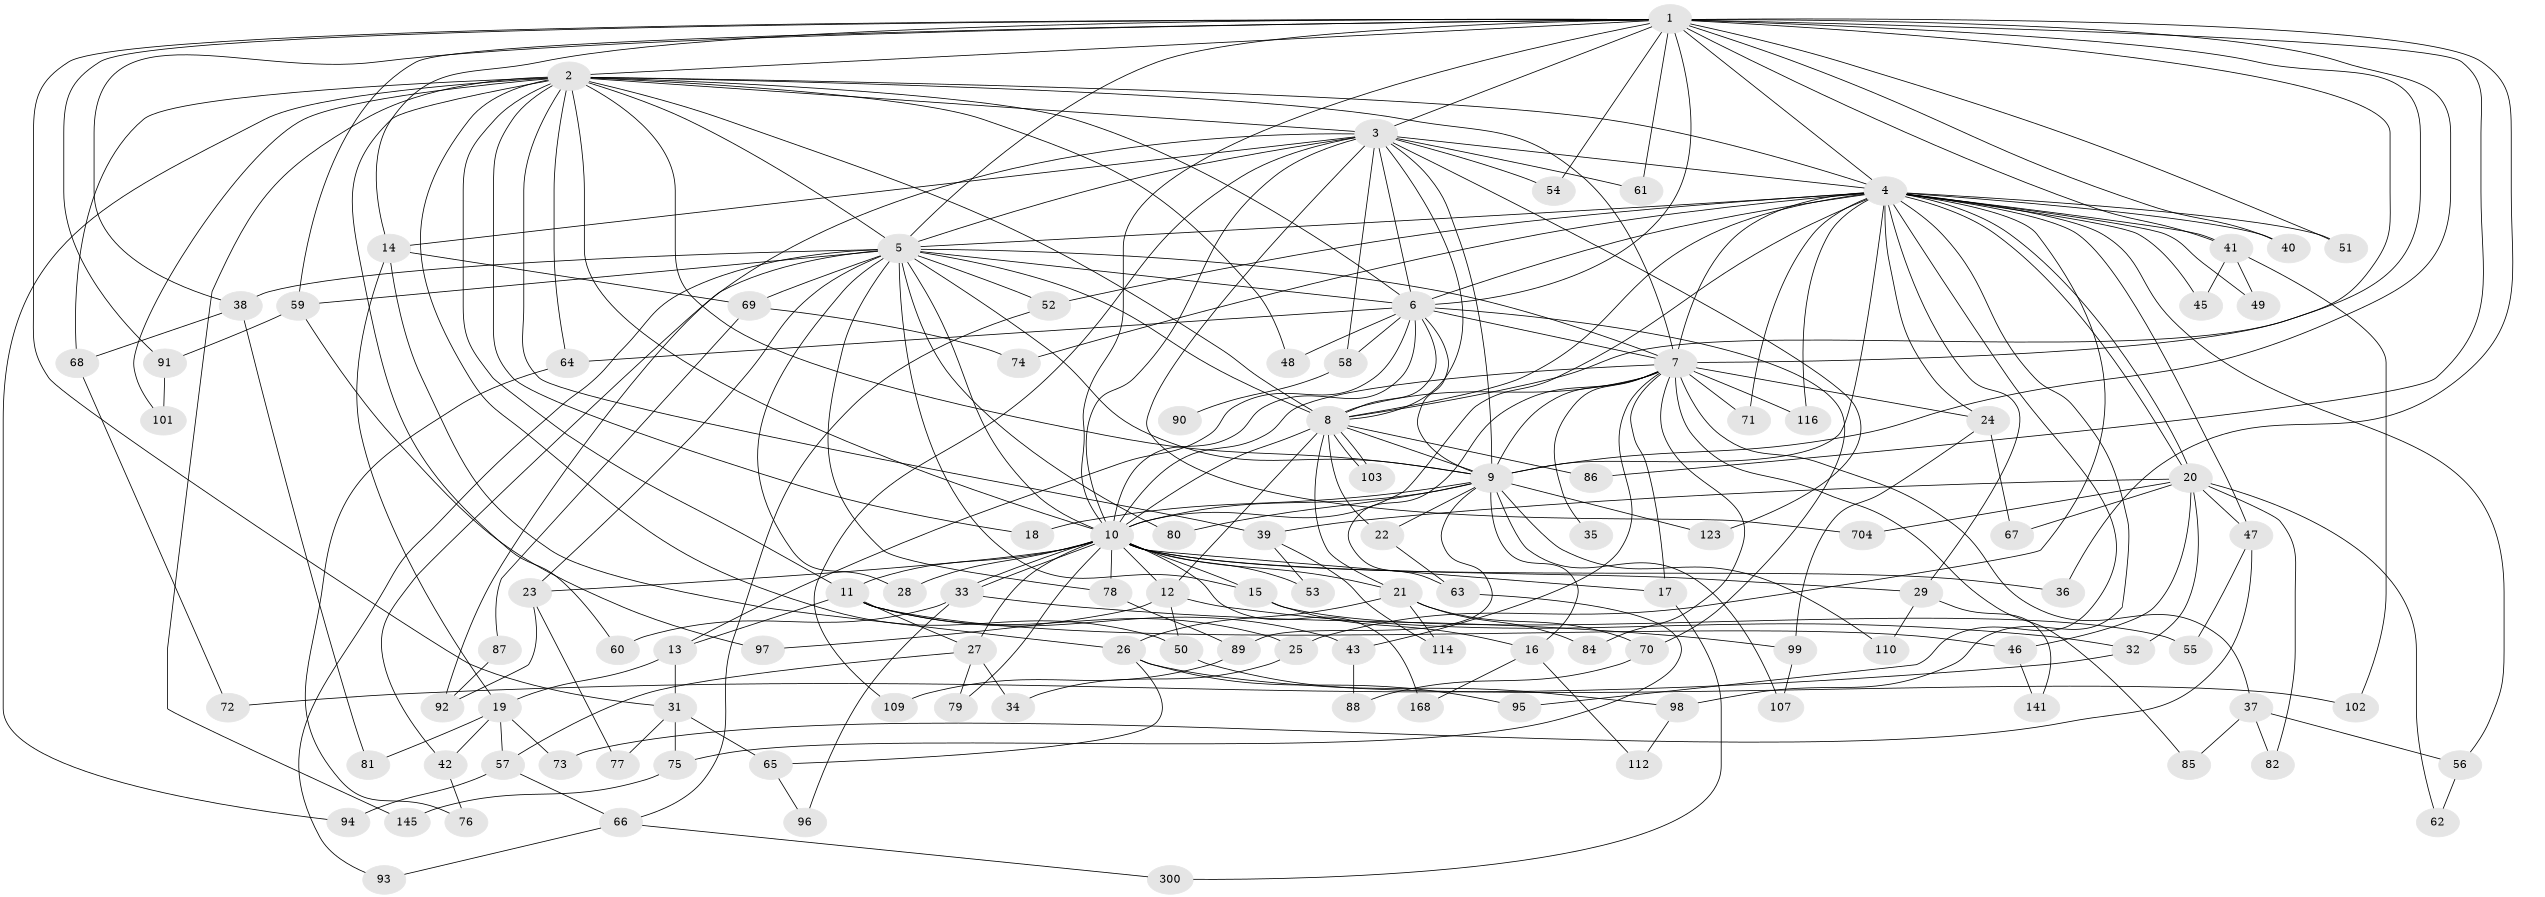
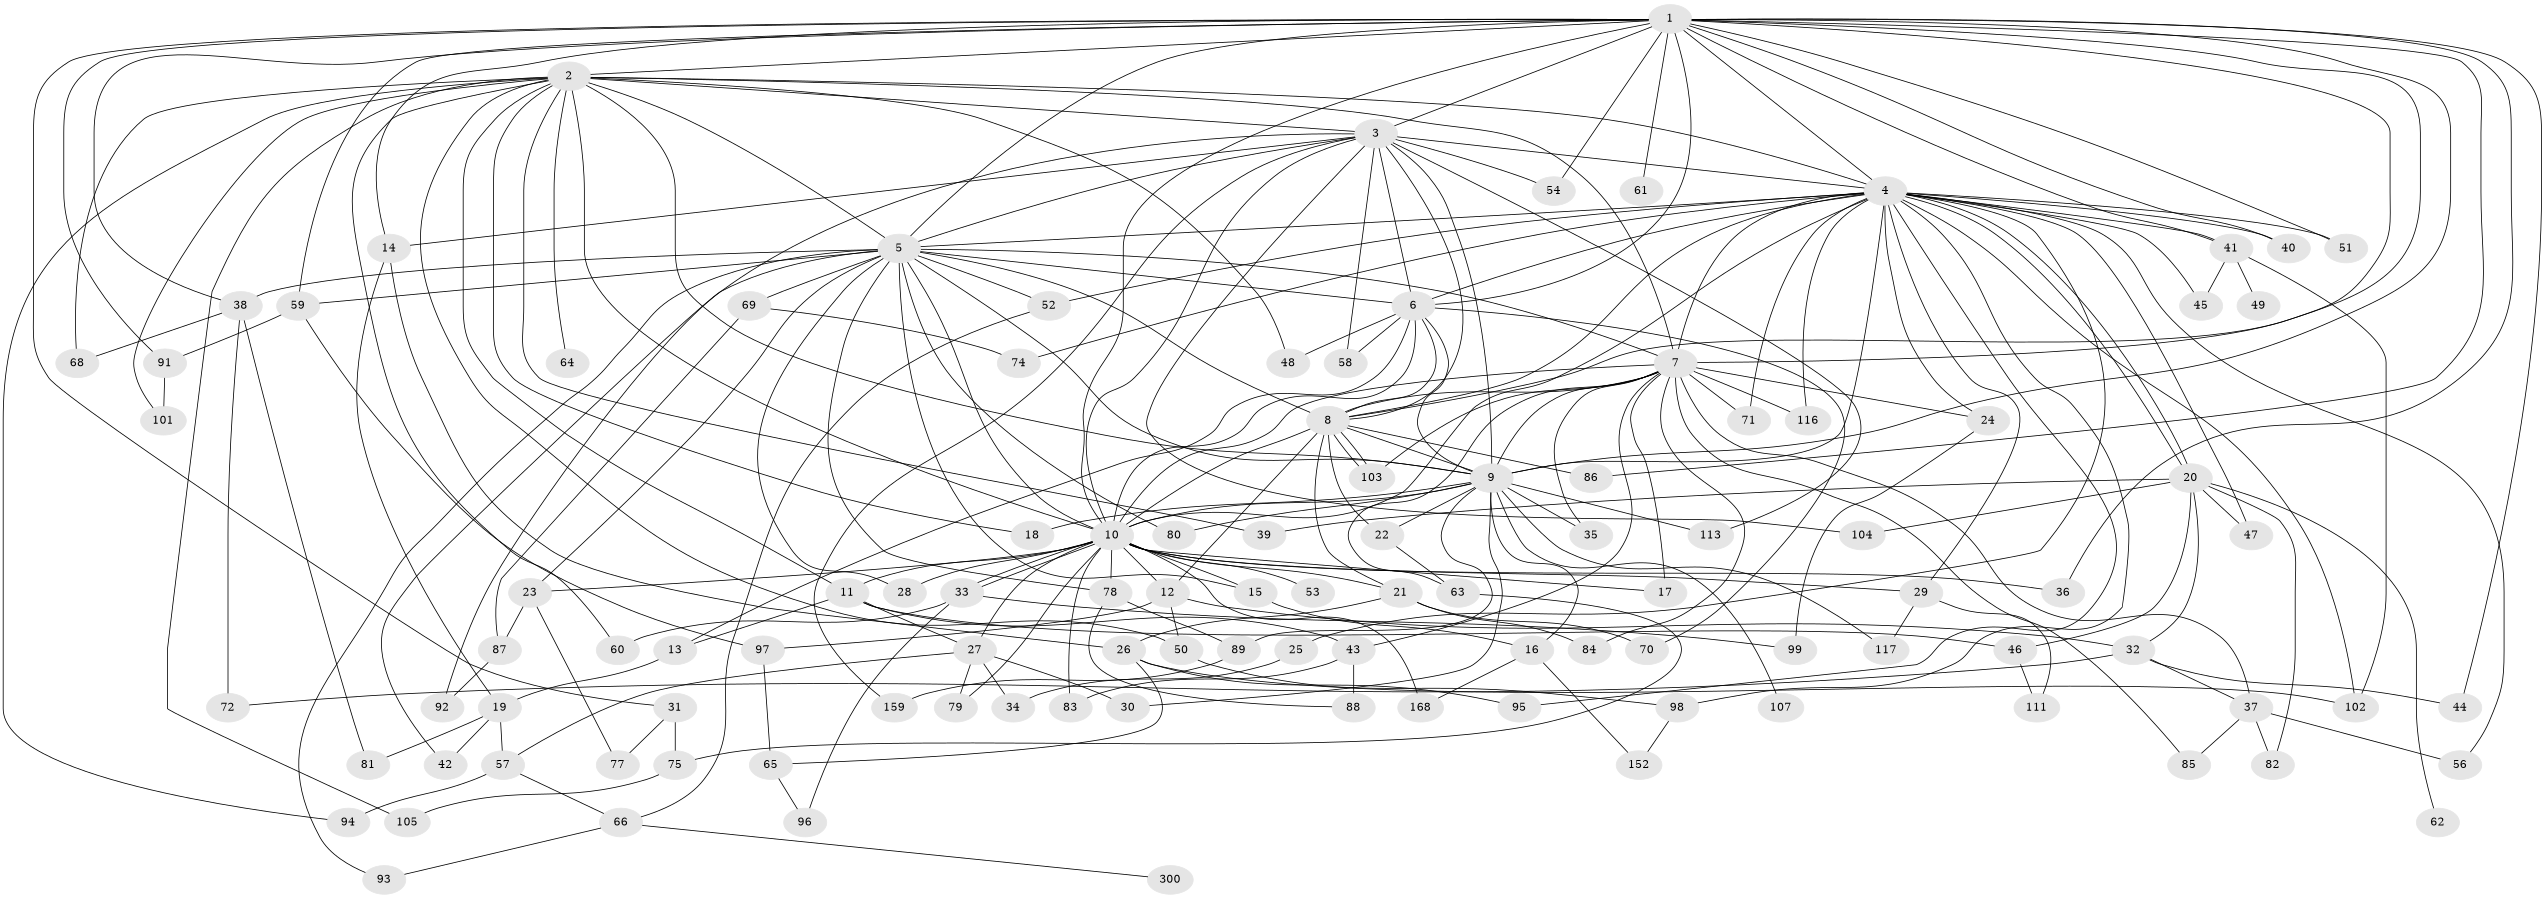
(1081, 122) -> none
(1509, 161) -> none
(968, 209) -> none
(2157, 232) -> (2182, 405)
(545, 274) -> none
(991, 335) -> none
(1545, 335) -> (1506, 398)
(1180, 421) -> none
none -> (1548, 511)
(153, 535) -> (229, 497)
(1711, 535) -> (1711, 535)
(1862, 535) -> (1862, 535)
(2012, 535) -> none
(1282, 557) -> none
(1072, 622) -> none
(1443, 650) -> none
(1886, 650) -> (1886, 650)
(2191, 650) -> none
(521, 669) -> (515, 622)
(1790, 673) -> none
(675, 679) -> none
none -> (2192, 679)
(1501, 681) -> (1179, 695)
(894, 708) -> (894, 708)
none -> (1071, 708)
none -> (1128, 708)
(2037, 708) -> (2037, 708)
none -> (2460, 708)
(729, 740) -> (767, 708)
(560, 765) -> none
(1639, 765) -> (1639, 765)
(2449, 794) -> none
(407, 822) -> (407, 822)
(466, 822) -> none
(1559, 854) -> none
